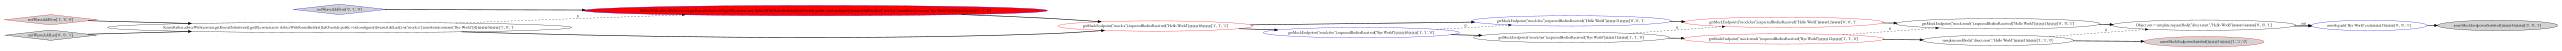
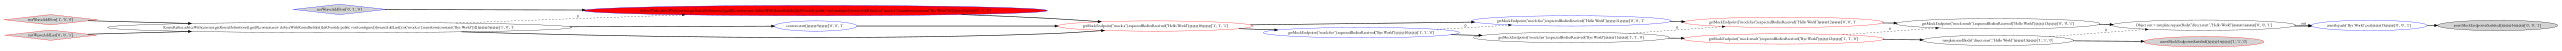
none -> (816, 26)
(51, 35) -> (51, 35)
